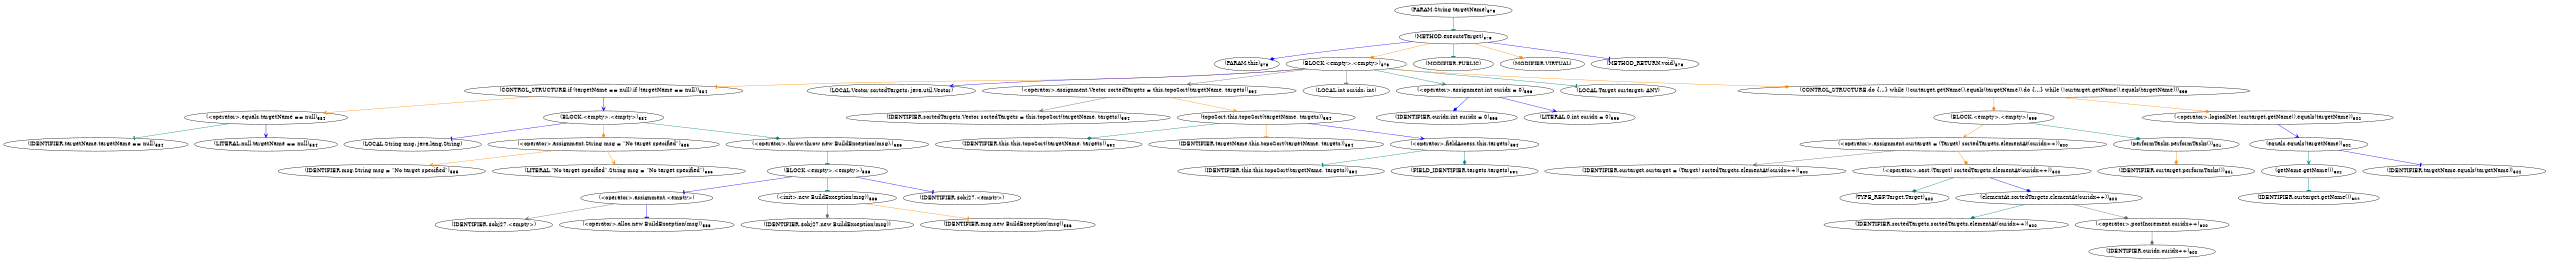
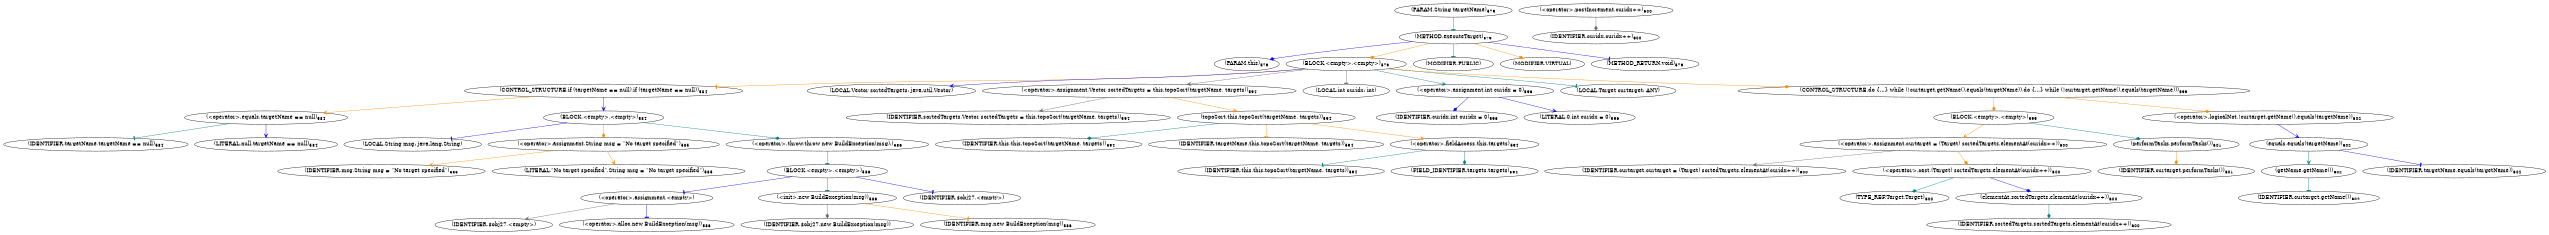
(1364, 131) -> (1364, 131)
(2098, 211) -> none
